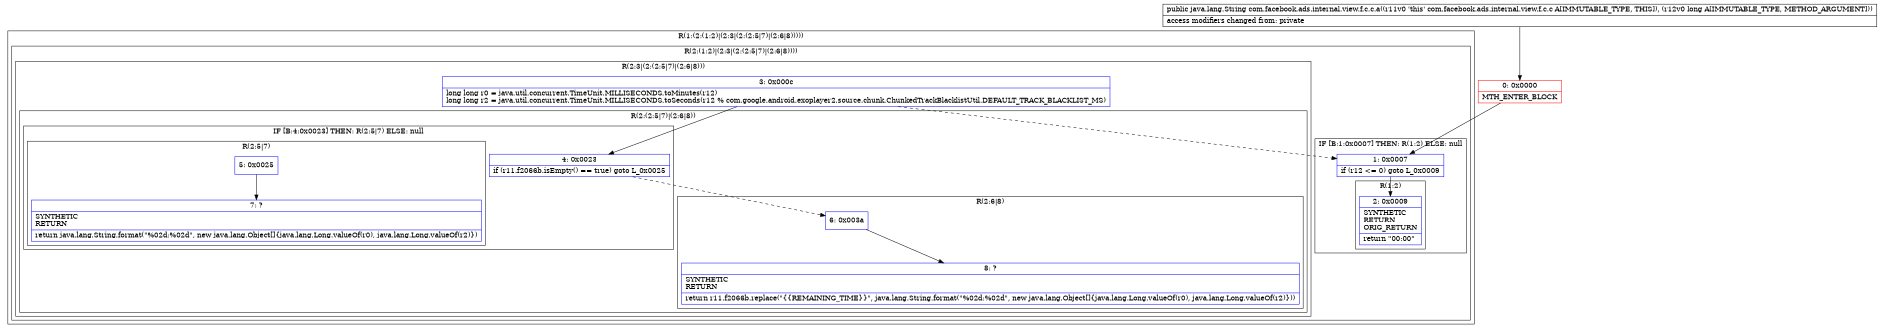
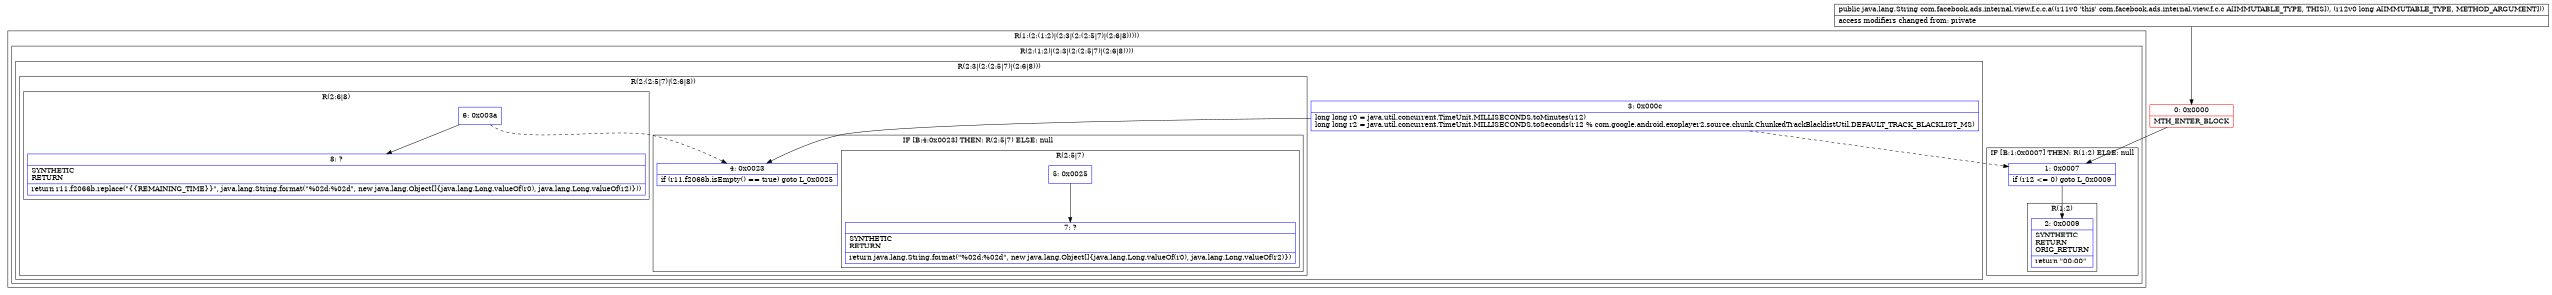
(713, 193) -> (608, 133)
